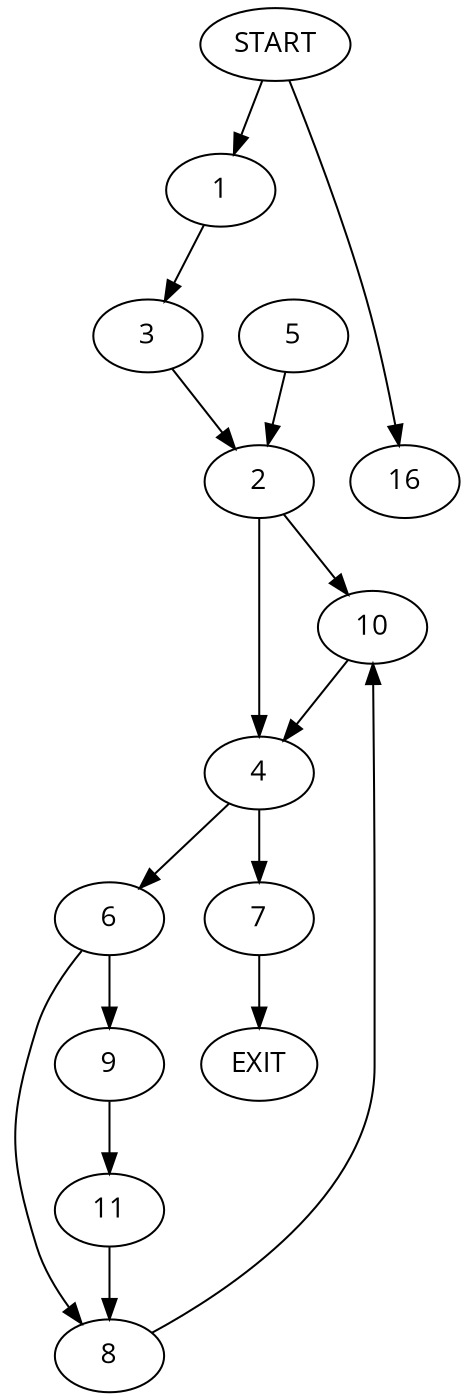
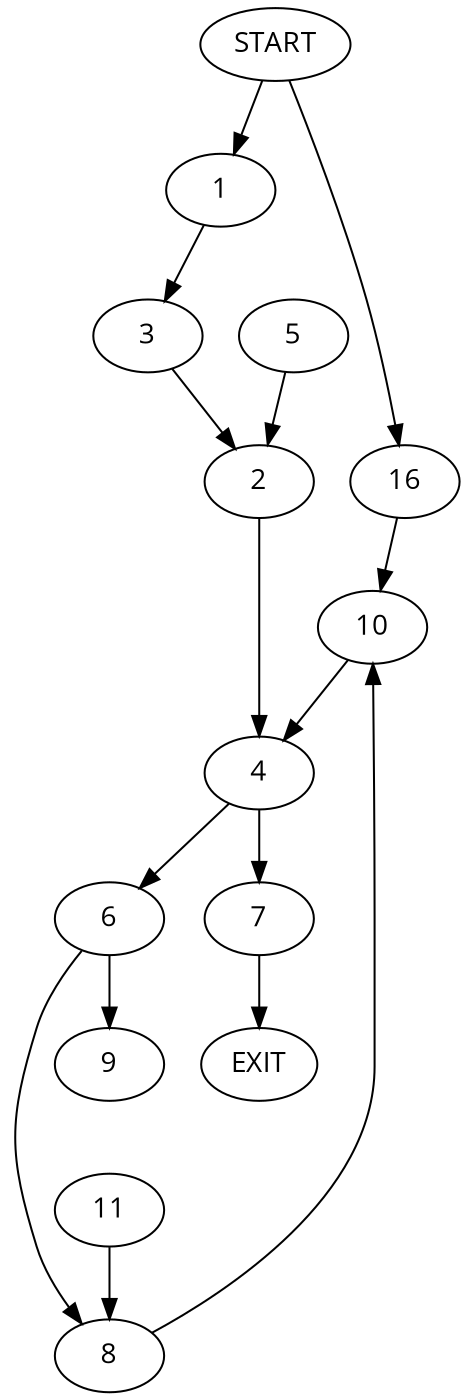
(310, 546) -> (391, 544)
(109, 1127) -> none
